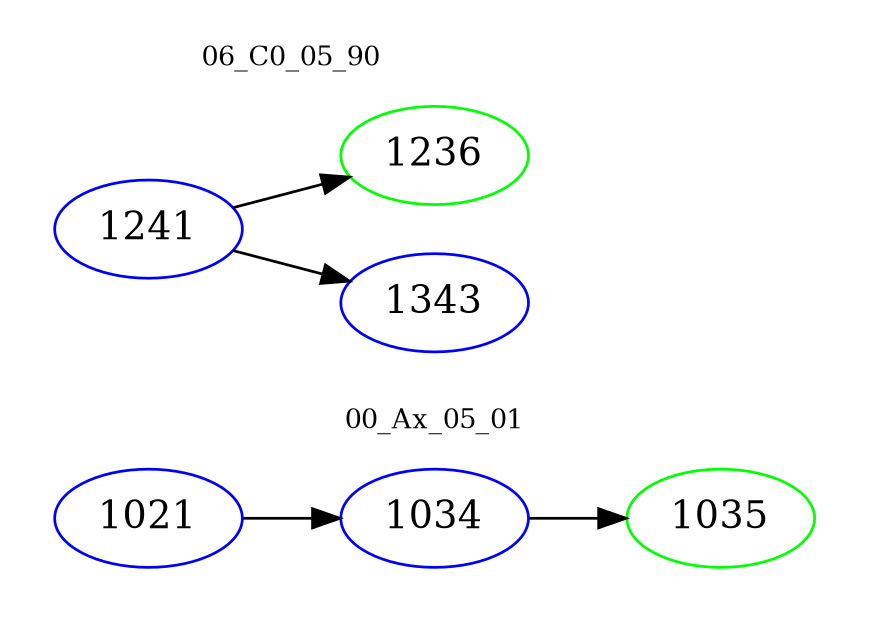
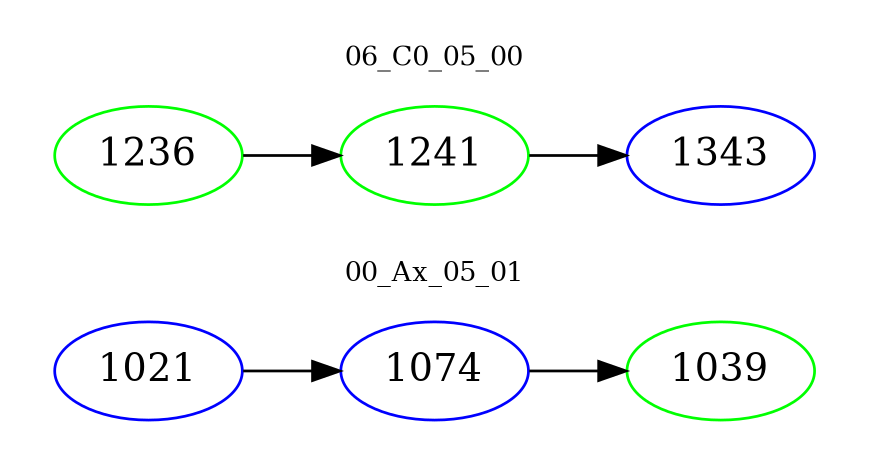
(292, 59) -> (435, 59)
(278, 196) -> (278, 155)
(149, 229) -> (435, 155)
(435, 518) -> (435, 371)
(721, 518) -> (721, 371)
